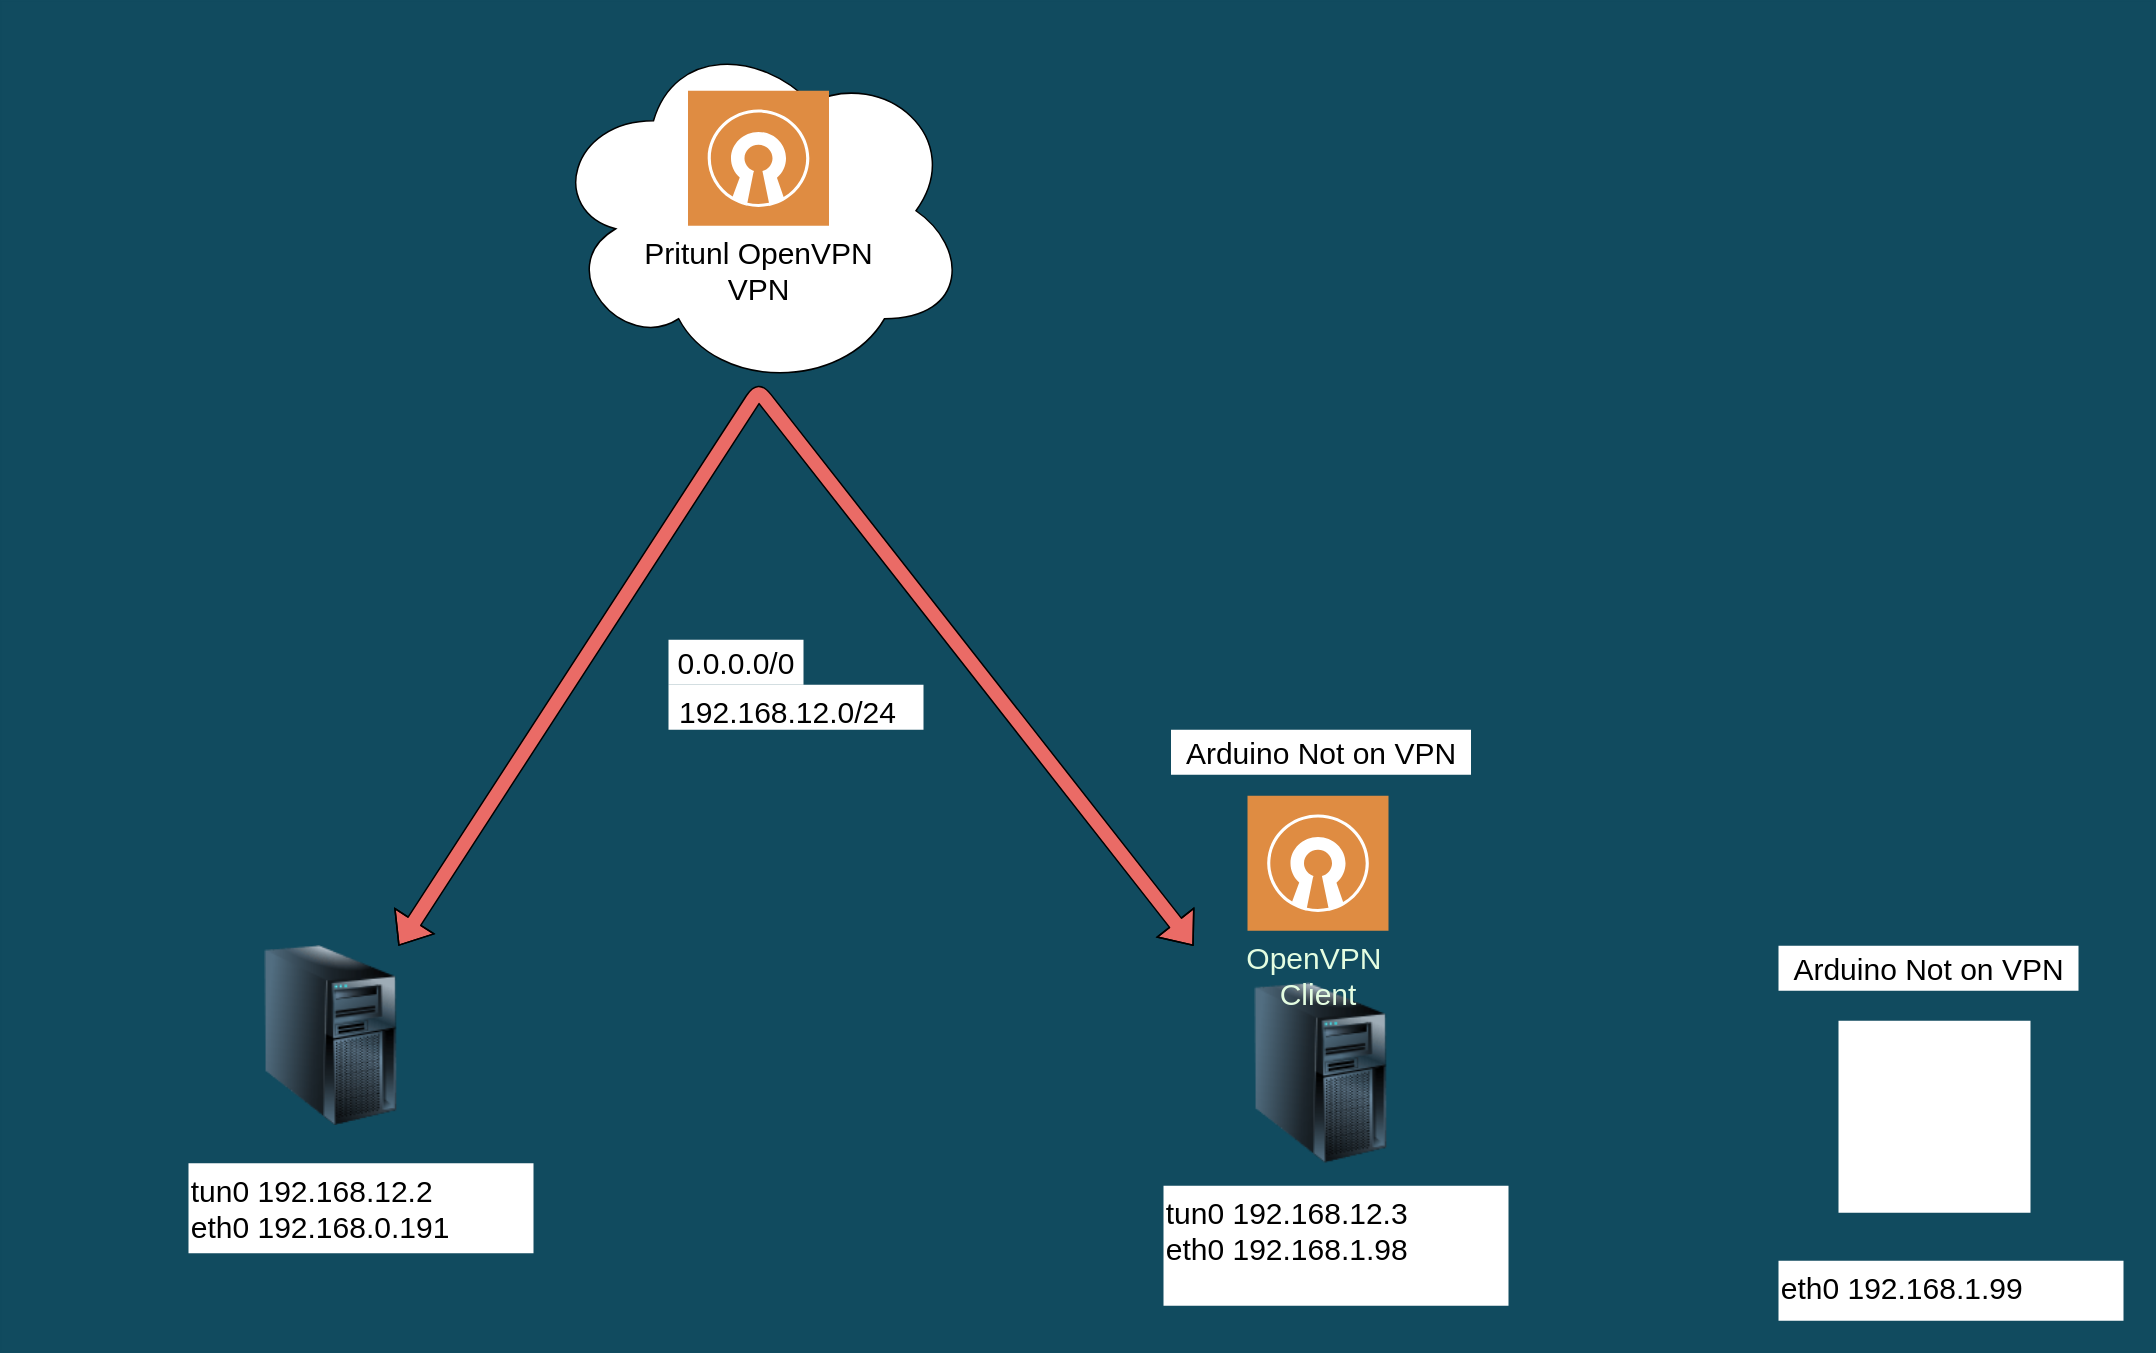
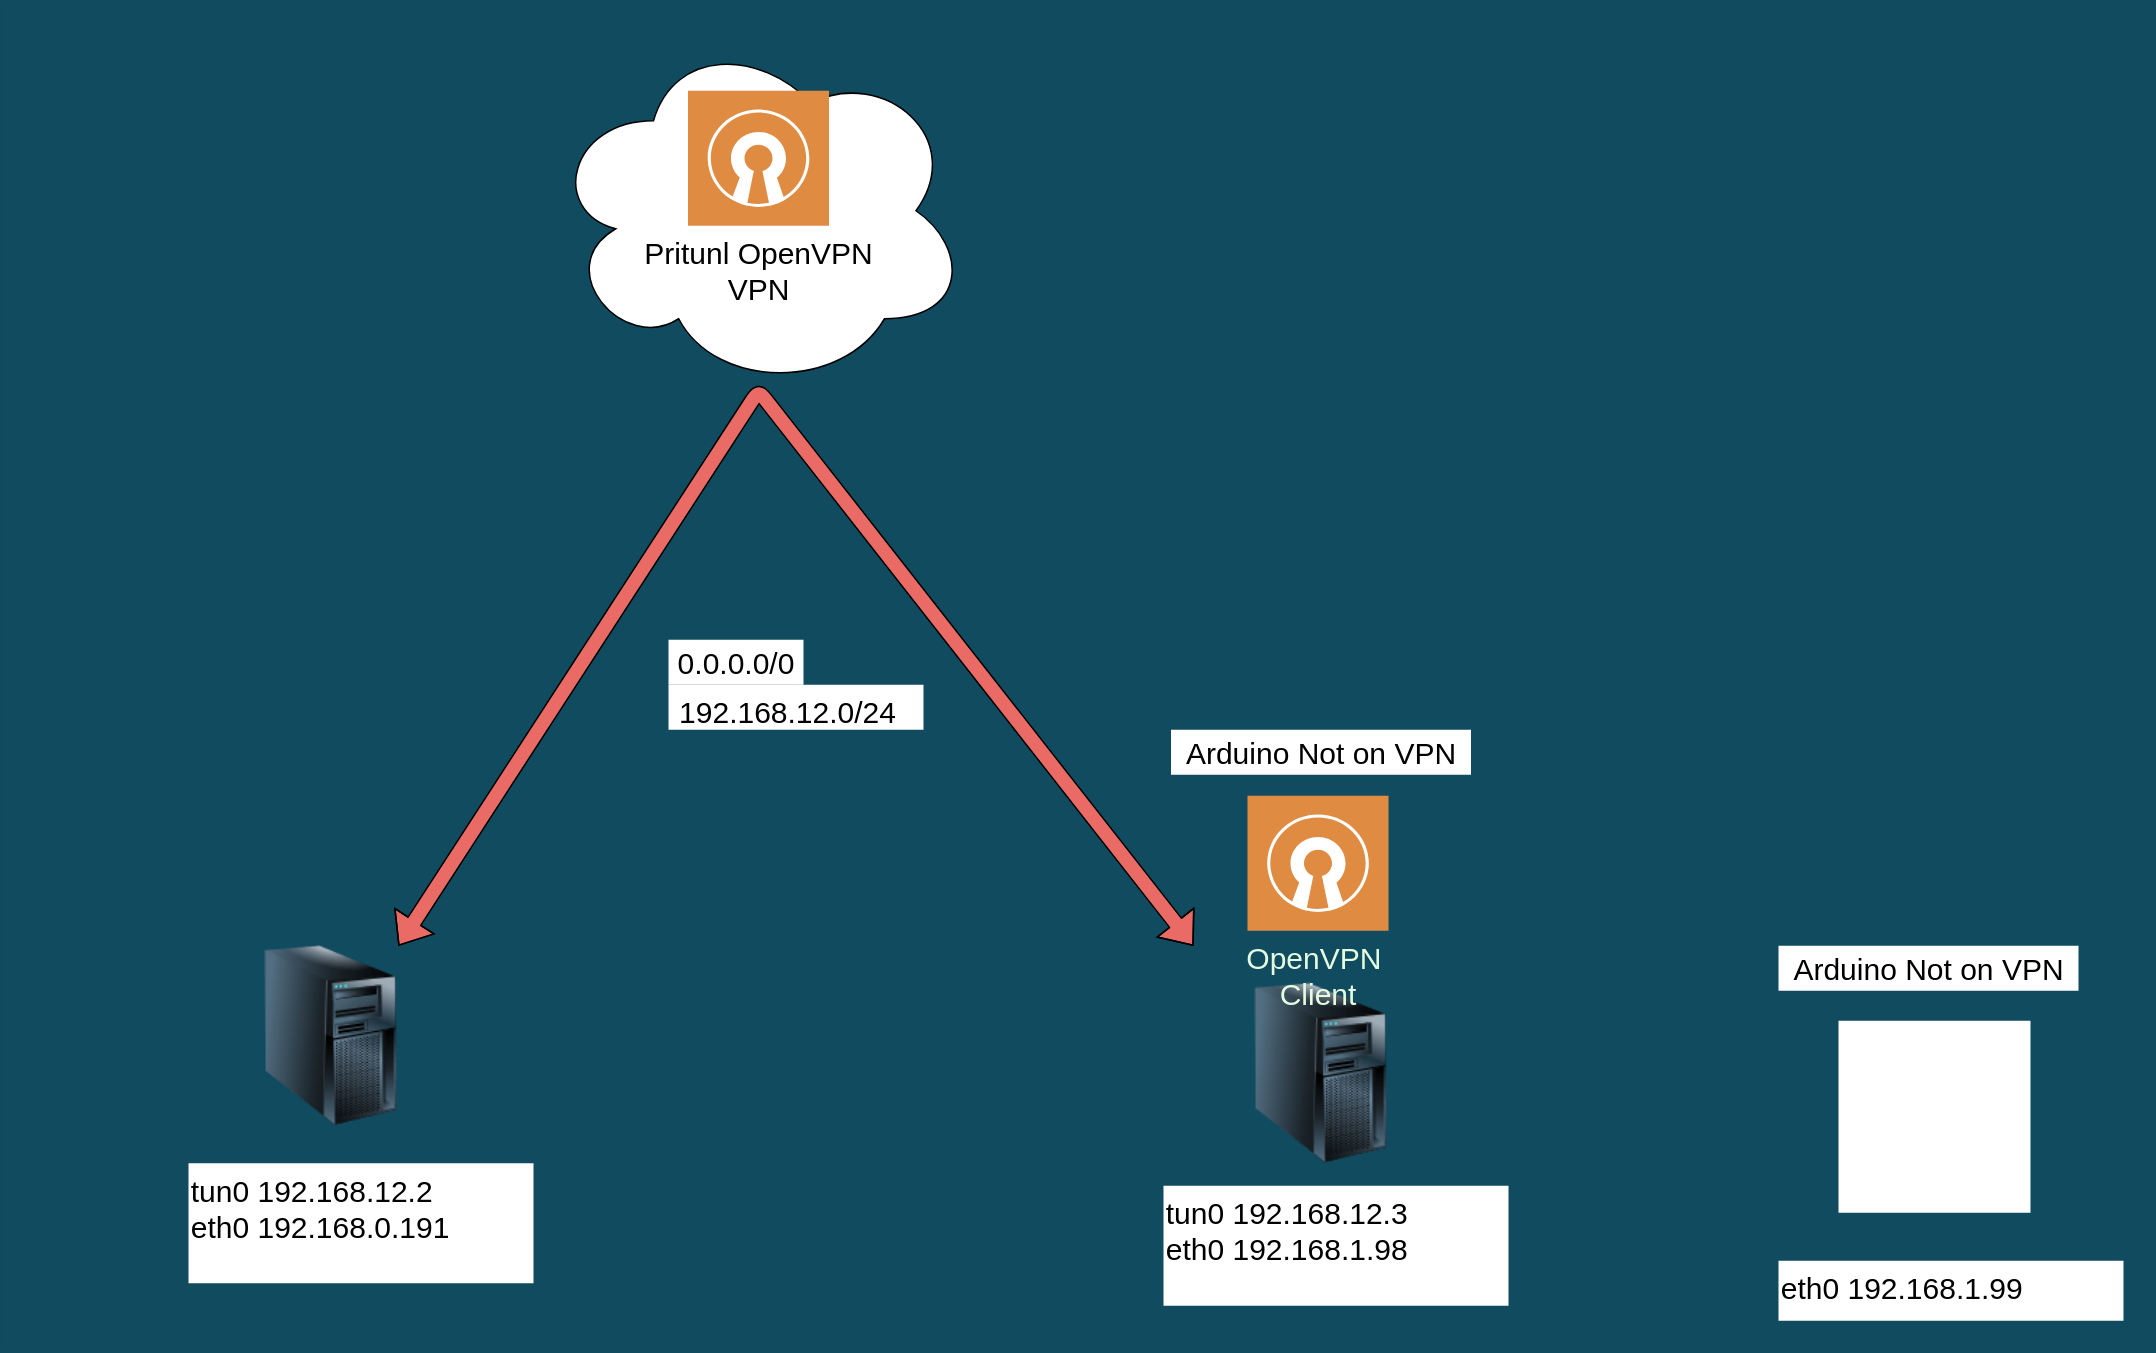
(361, 1208) -> (361, 1223)
